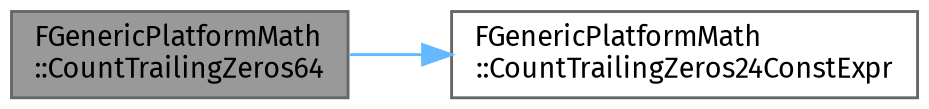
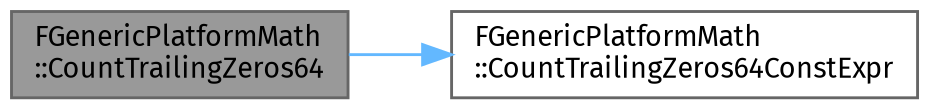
(685, 55) -> (685, 55)
